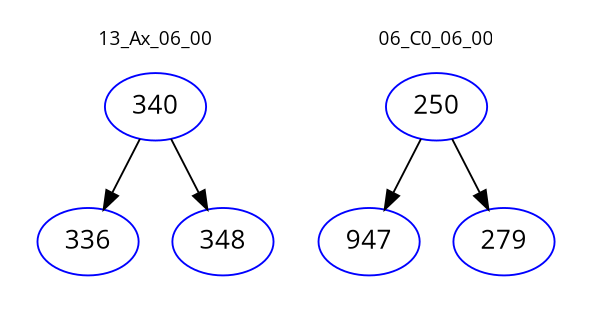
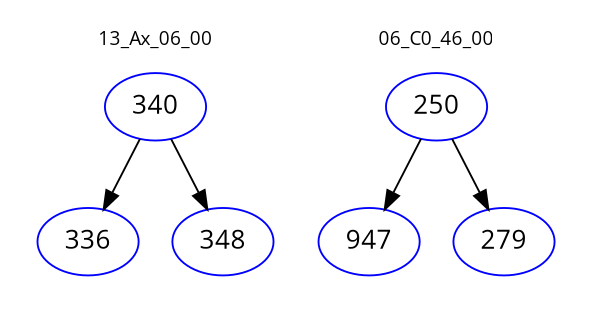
(437, 40) -> (437, 40)
